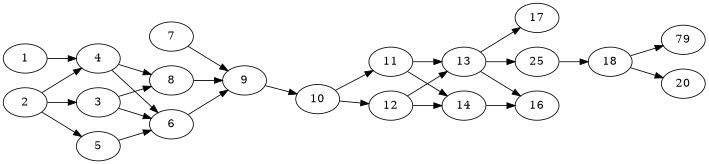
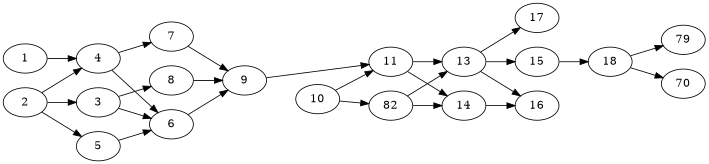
(537, 62) -> (537, 62)
(131, 68) -> (131, 49)
(683, 84) -> (683, 84)
(277, 89) -> (314, 72)
(391, 106) -> (391, 106)
